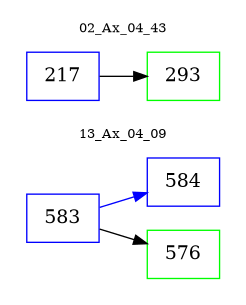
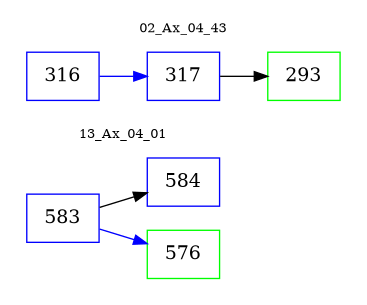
(63, 76) -> (183, 76)
none -> (63, 76)
(123, 135) -> (123, 135)
(117, 202) -> (117, 202)
(117, 234) -> (117, 234)
